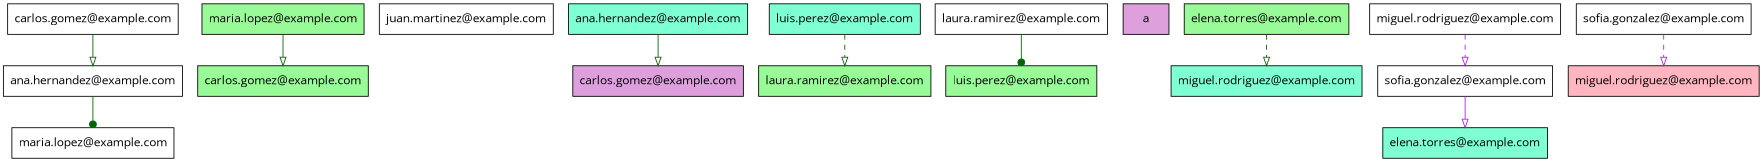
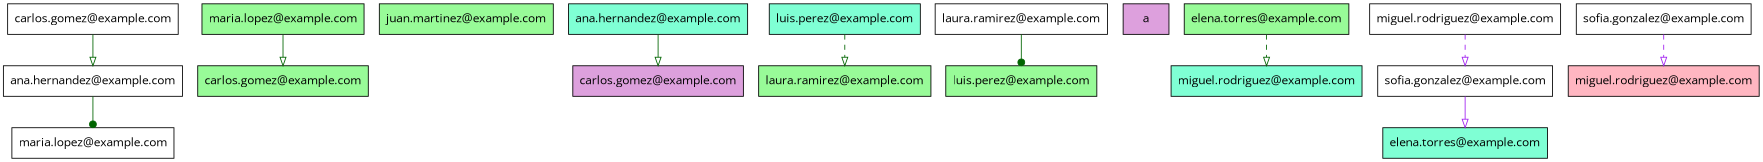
(466, 19) -> (466, 19)
